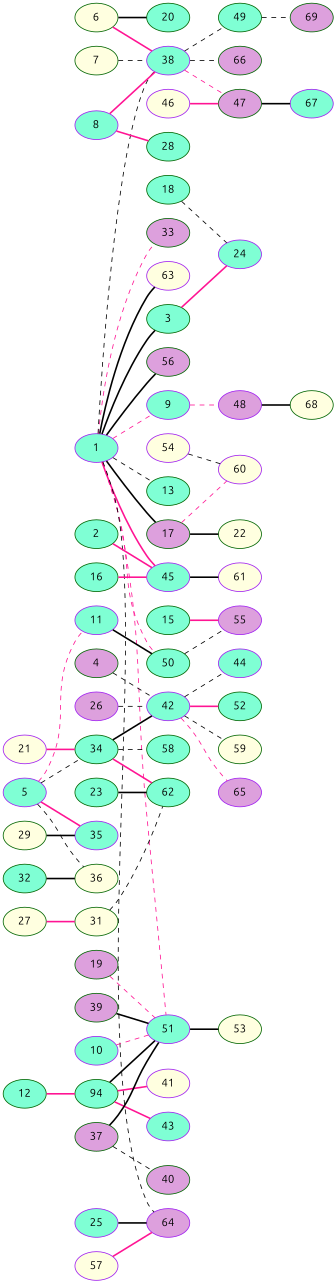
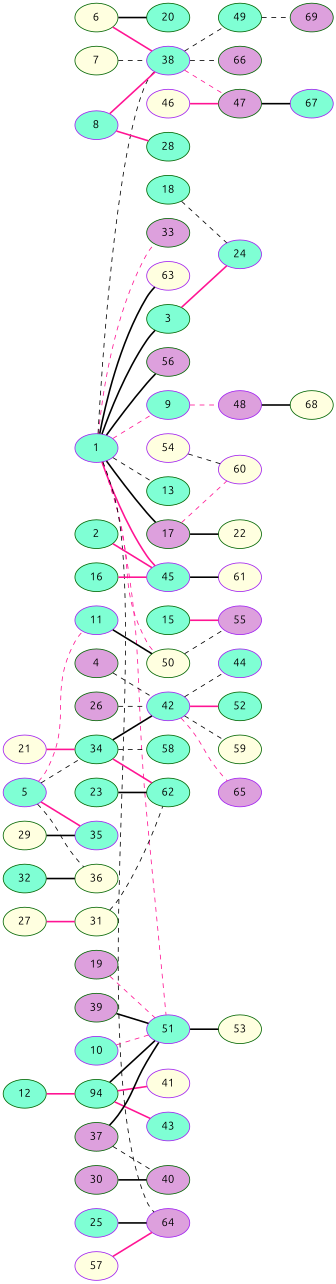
(168, 663) -> (168, 663)
(96, 706) -> (96, 706)
none -> (96, 1180)
